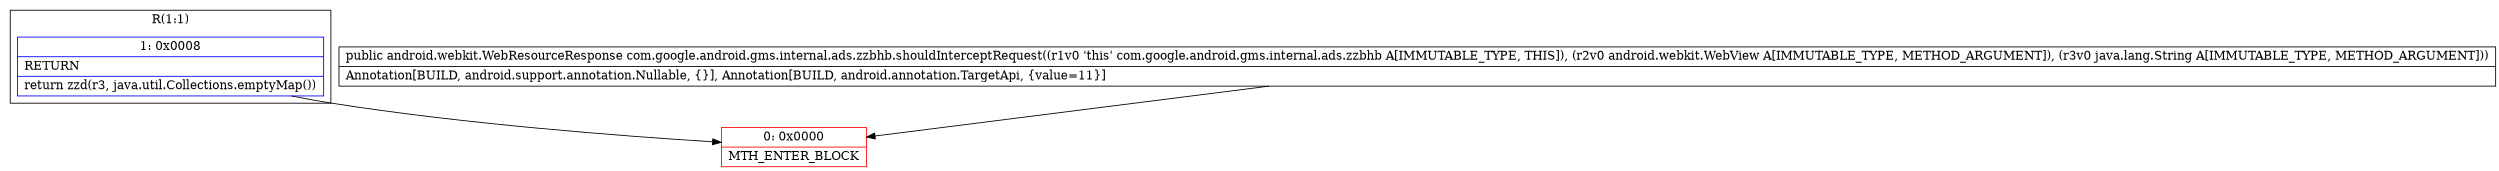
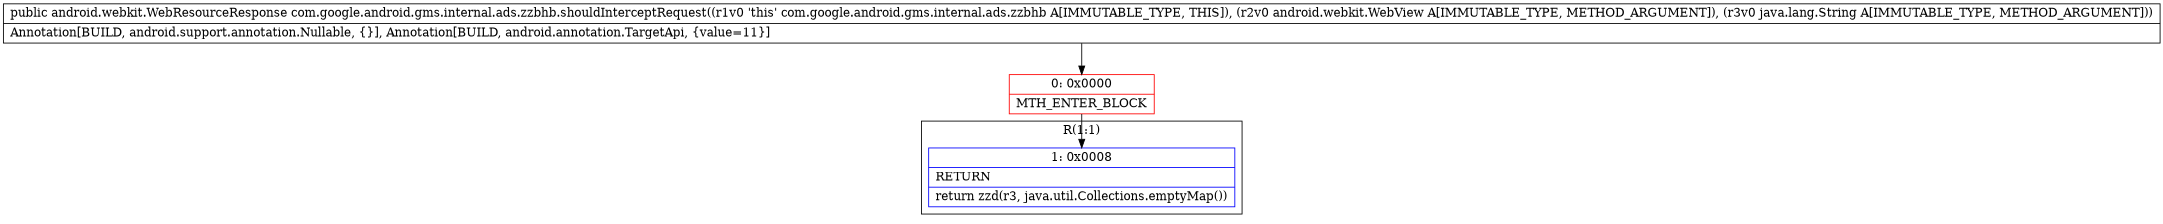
(501, 125) -> (1082, 127)
